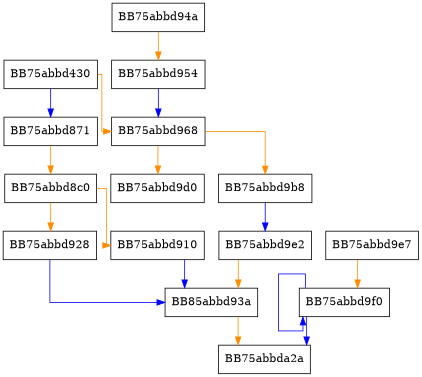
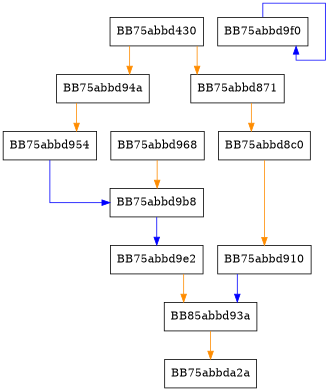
(51, 99) -> (197, 56)
(158, 99) -> (55, 203)
(102, 102) -> (130, 56)
(158, 188) -> none
(50, 245) -> none
(372, 245) -> none
(307, 322) -> none
